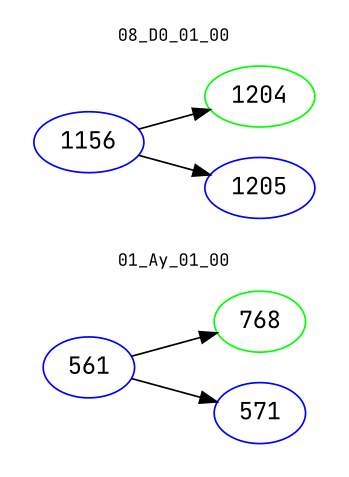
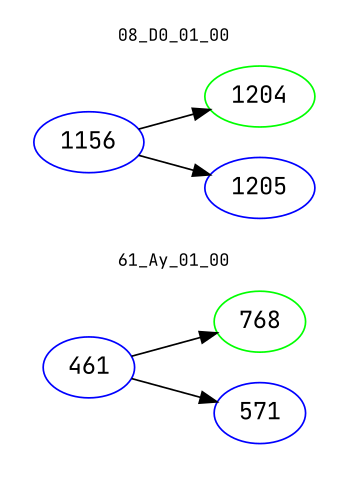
(174, 262) -> (174, 262)
(89, 367) -> (89, 367)
